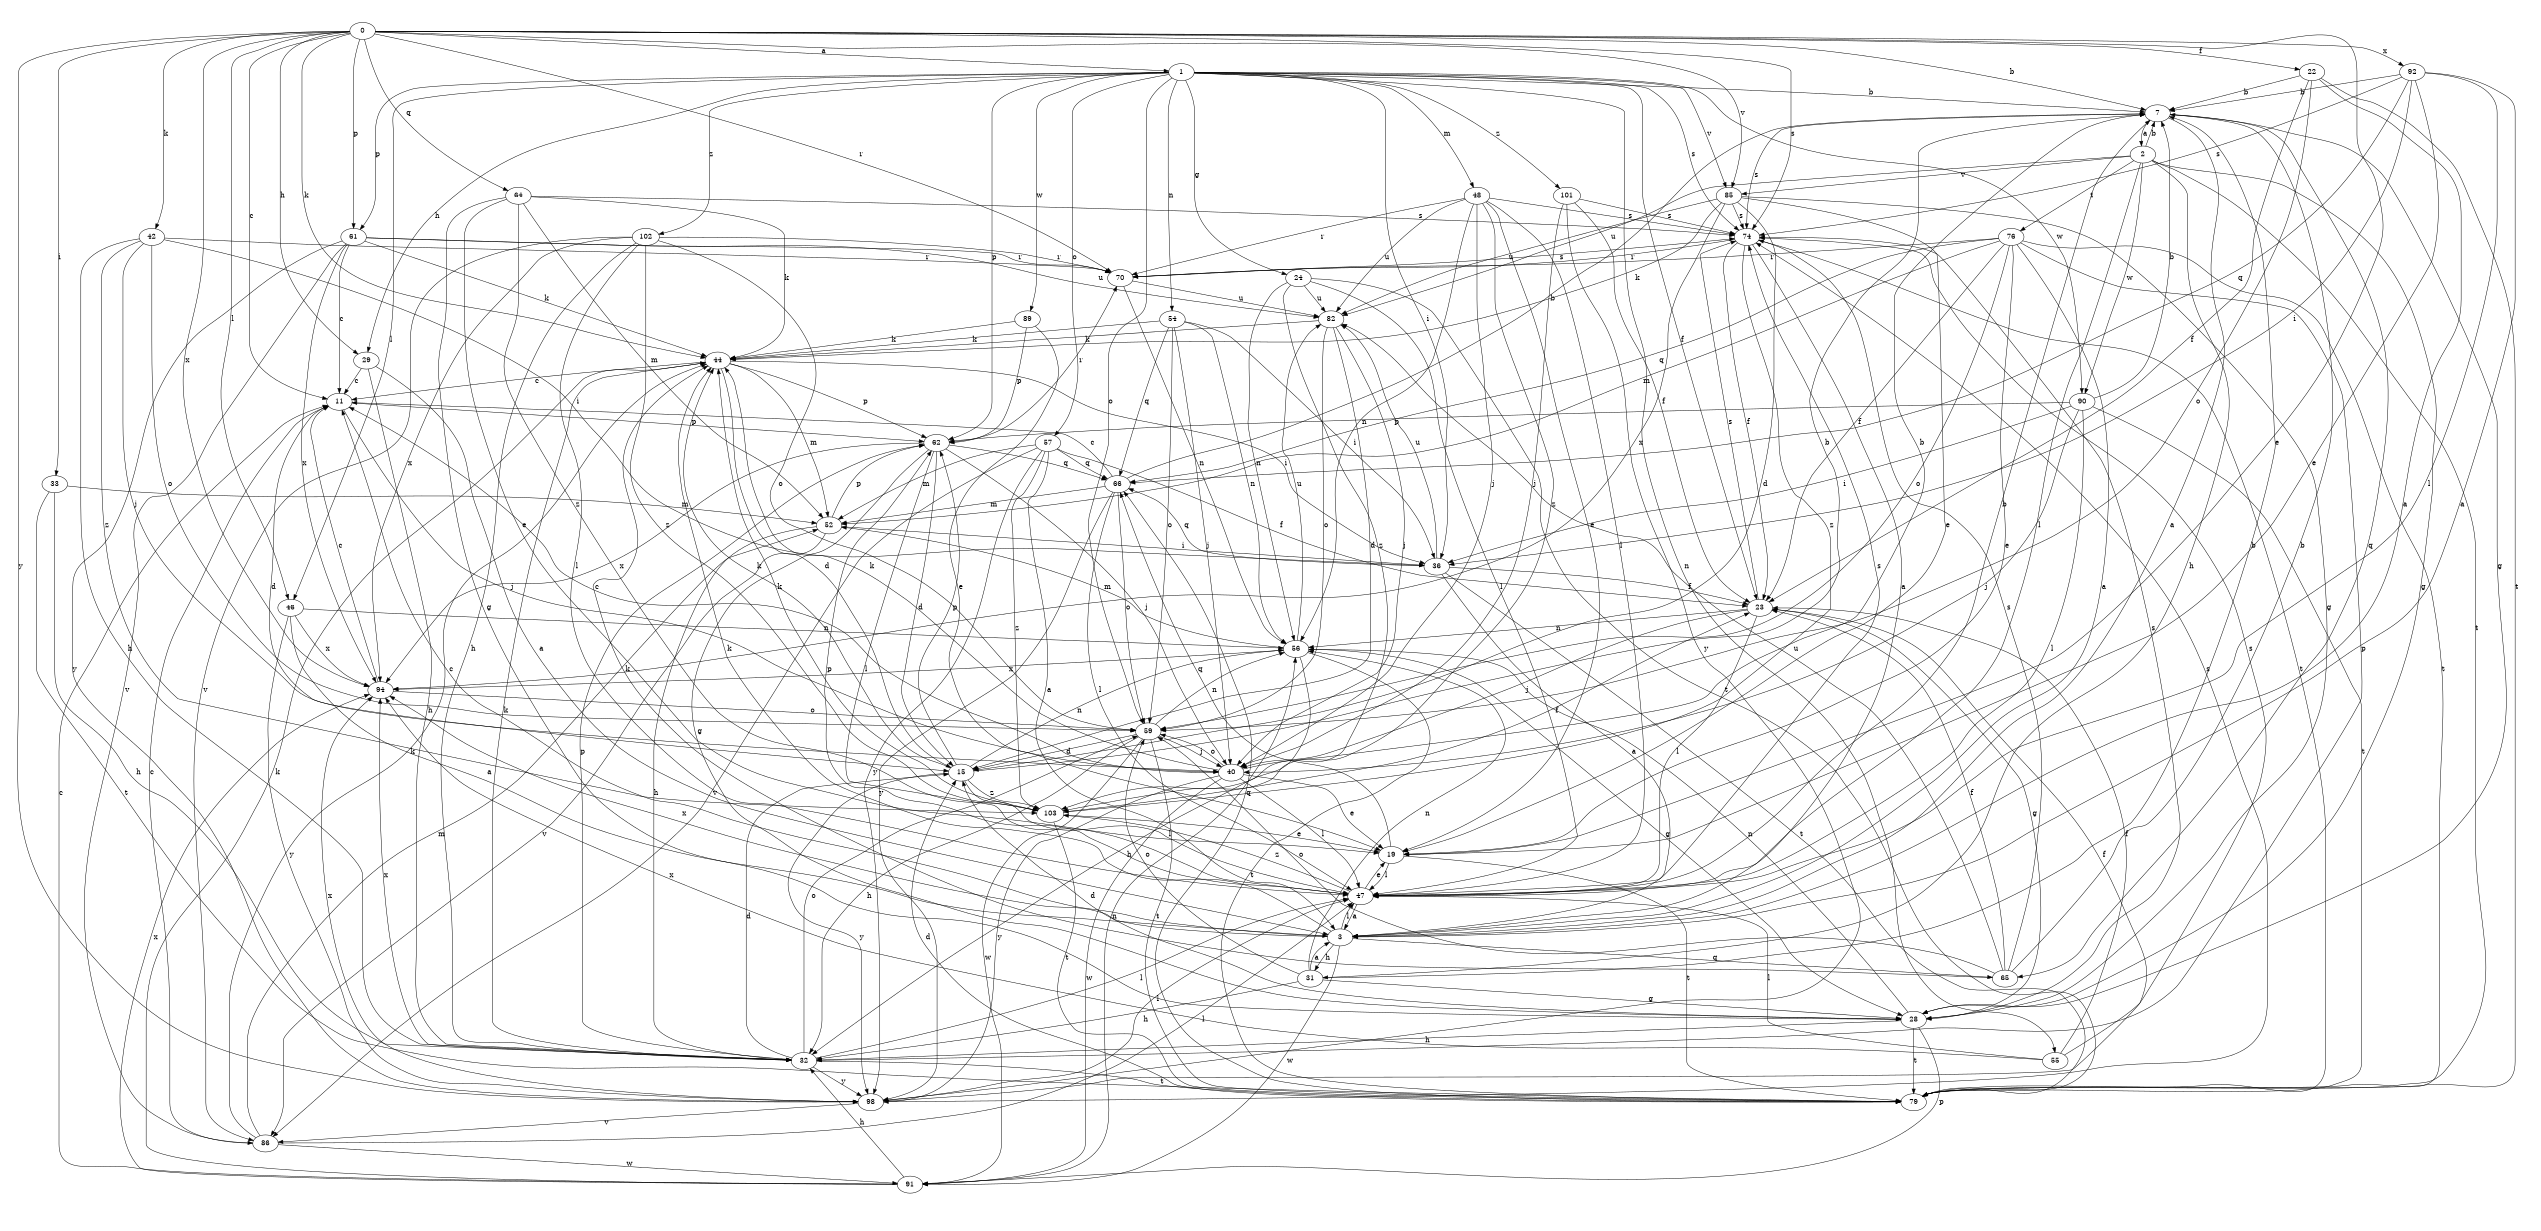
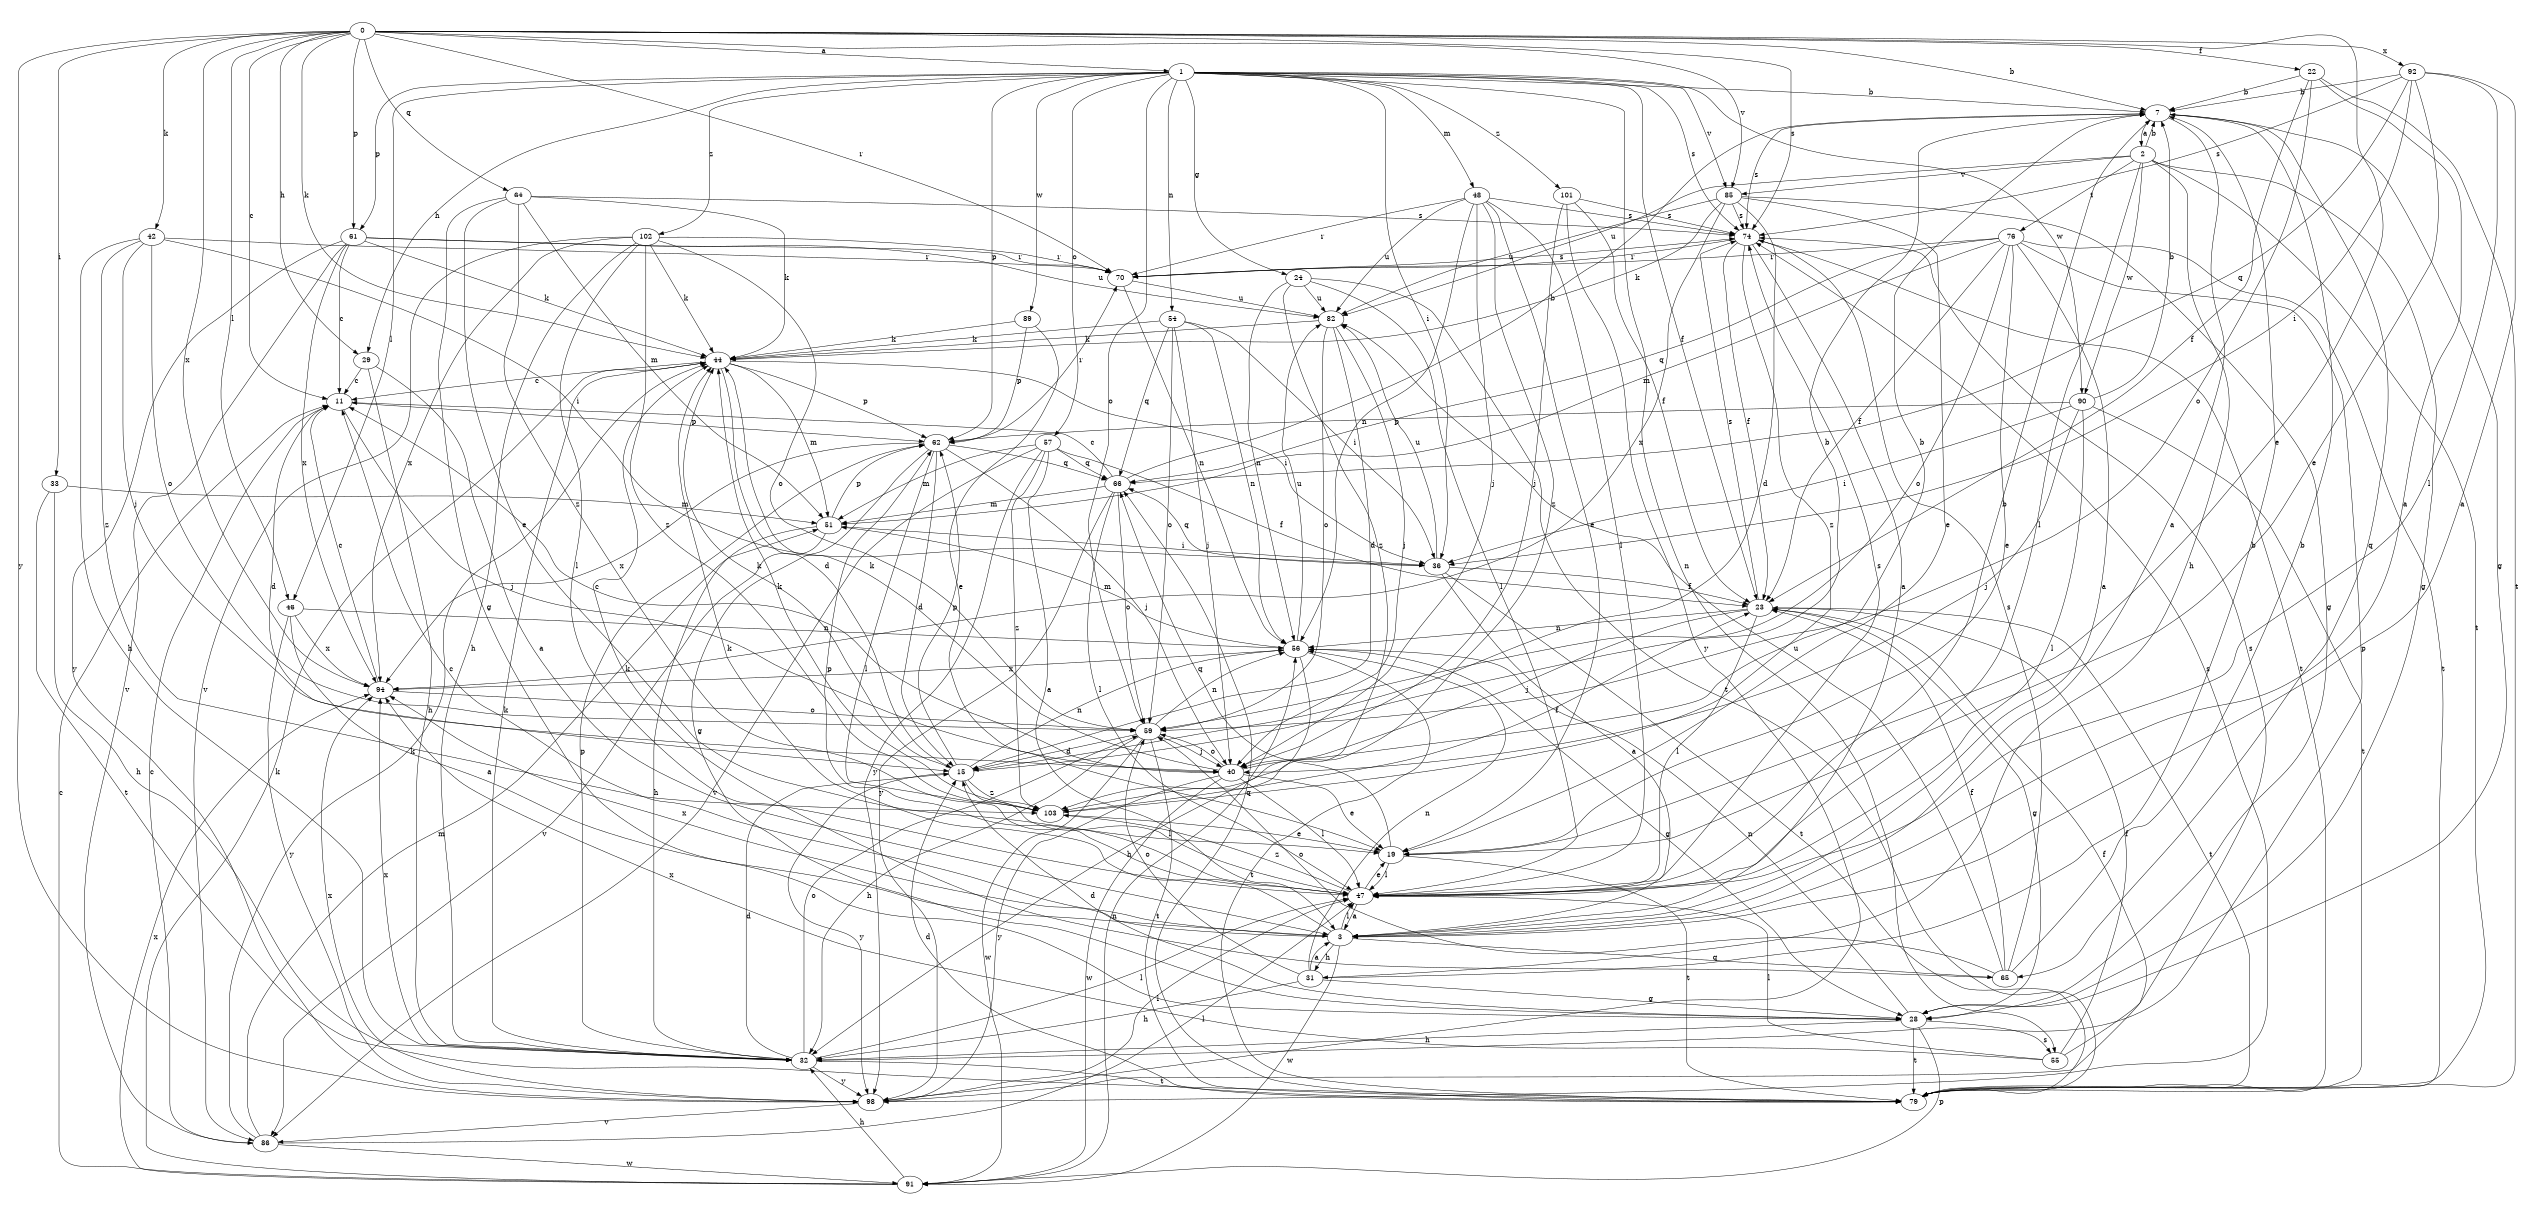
none -> (681, 297)
(829, 525) -> (829, 525)
(2143, 595) -> (1990, 1027)
(1180, 1081) -> (2205, 857)
